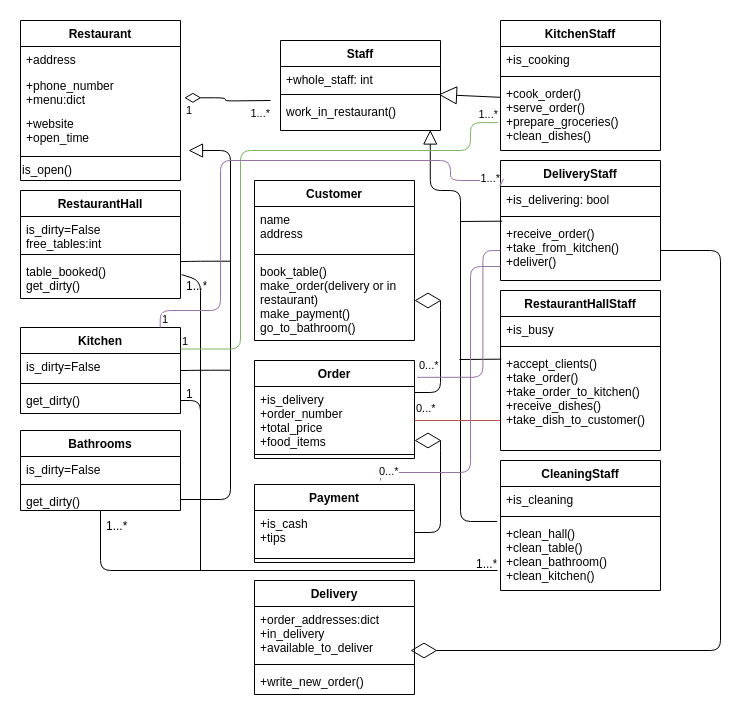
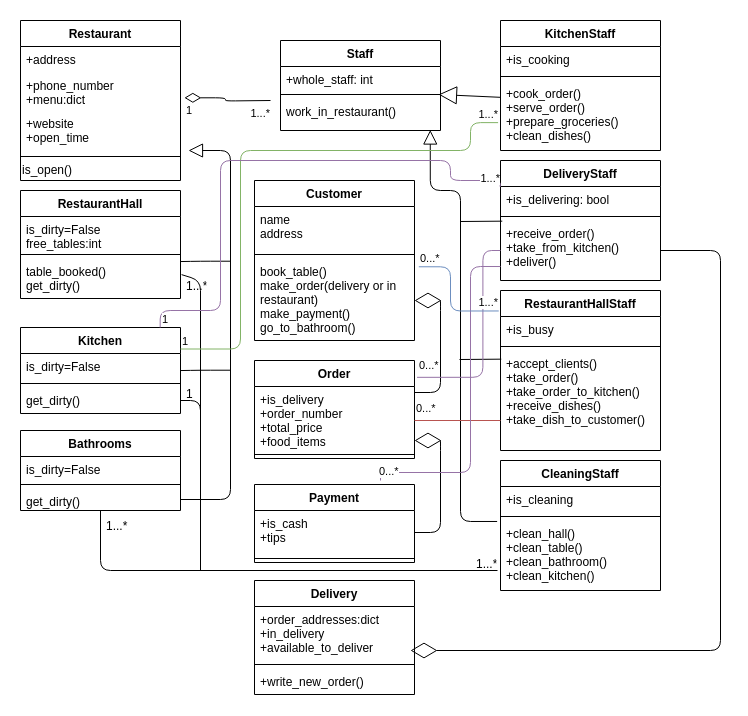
(500, 182) -> (500, 183)
none -> (451, 297)
